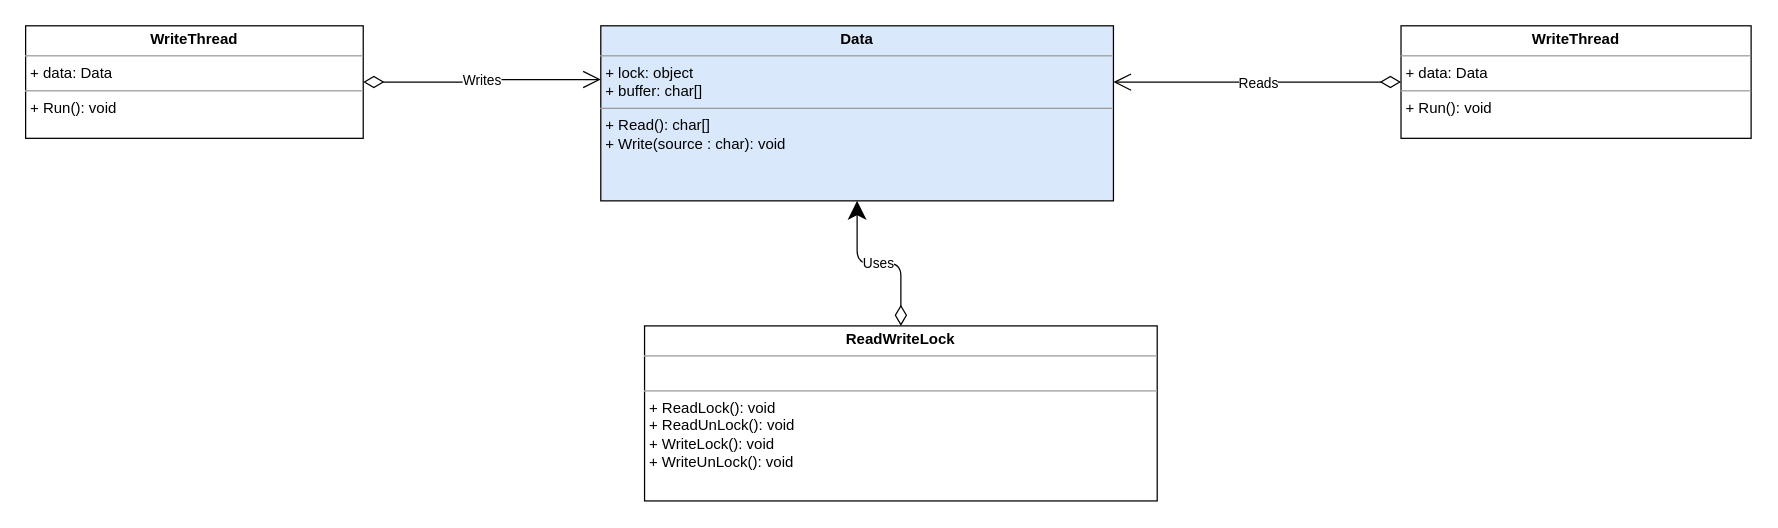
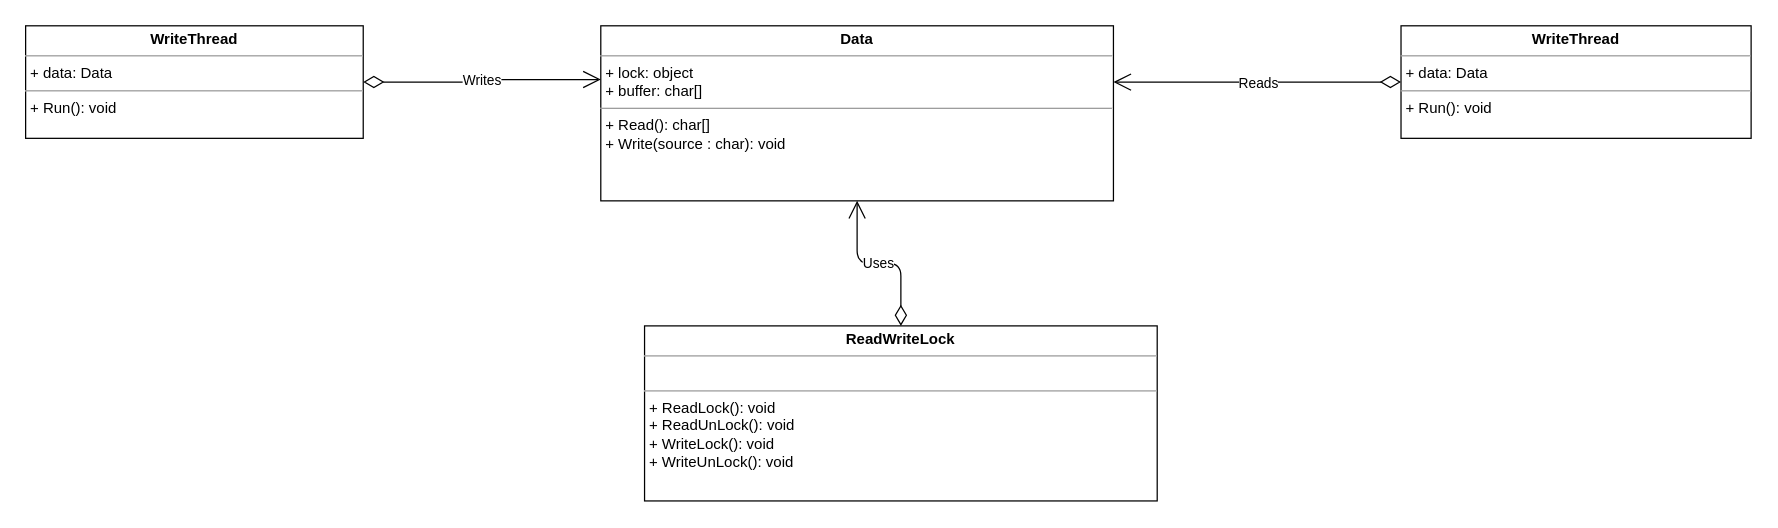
(857, 113) -> (857, 113)
(857, 216) -> (857, 211)
